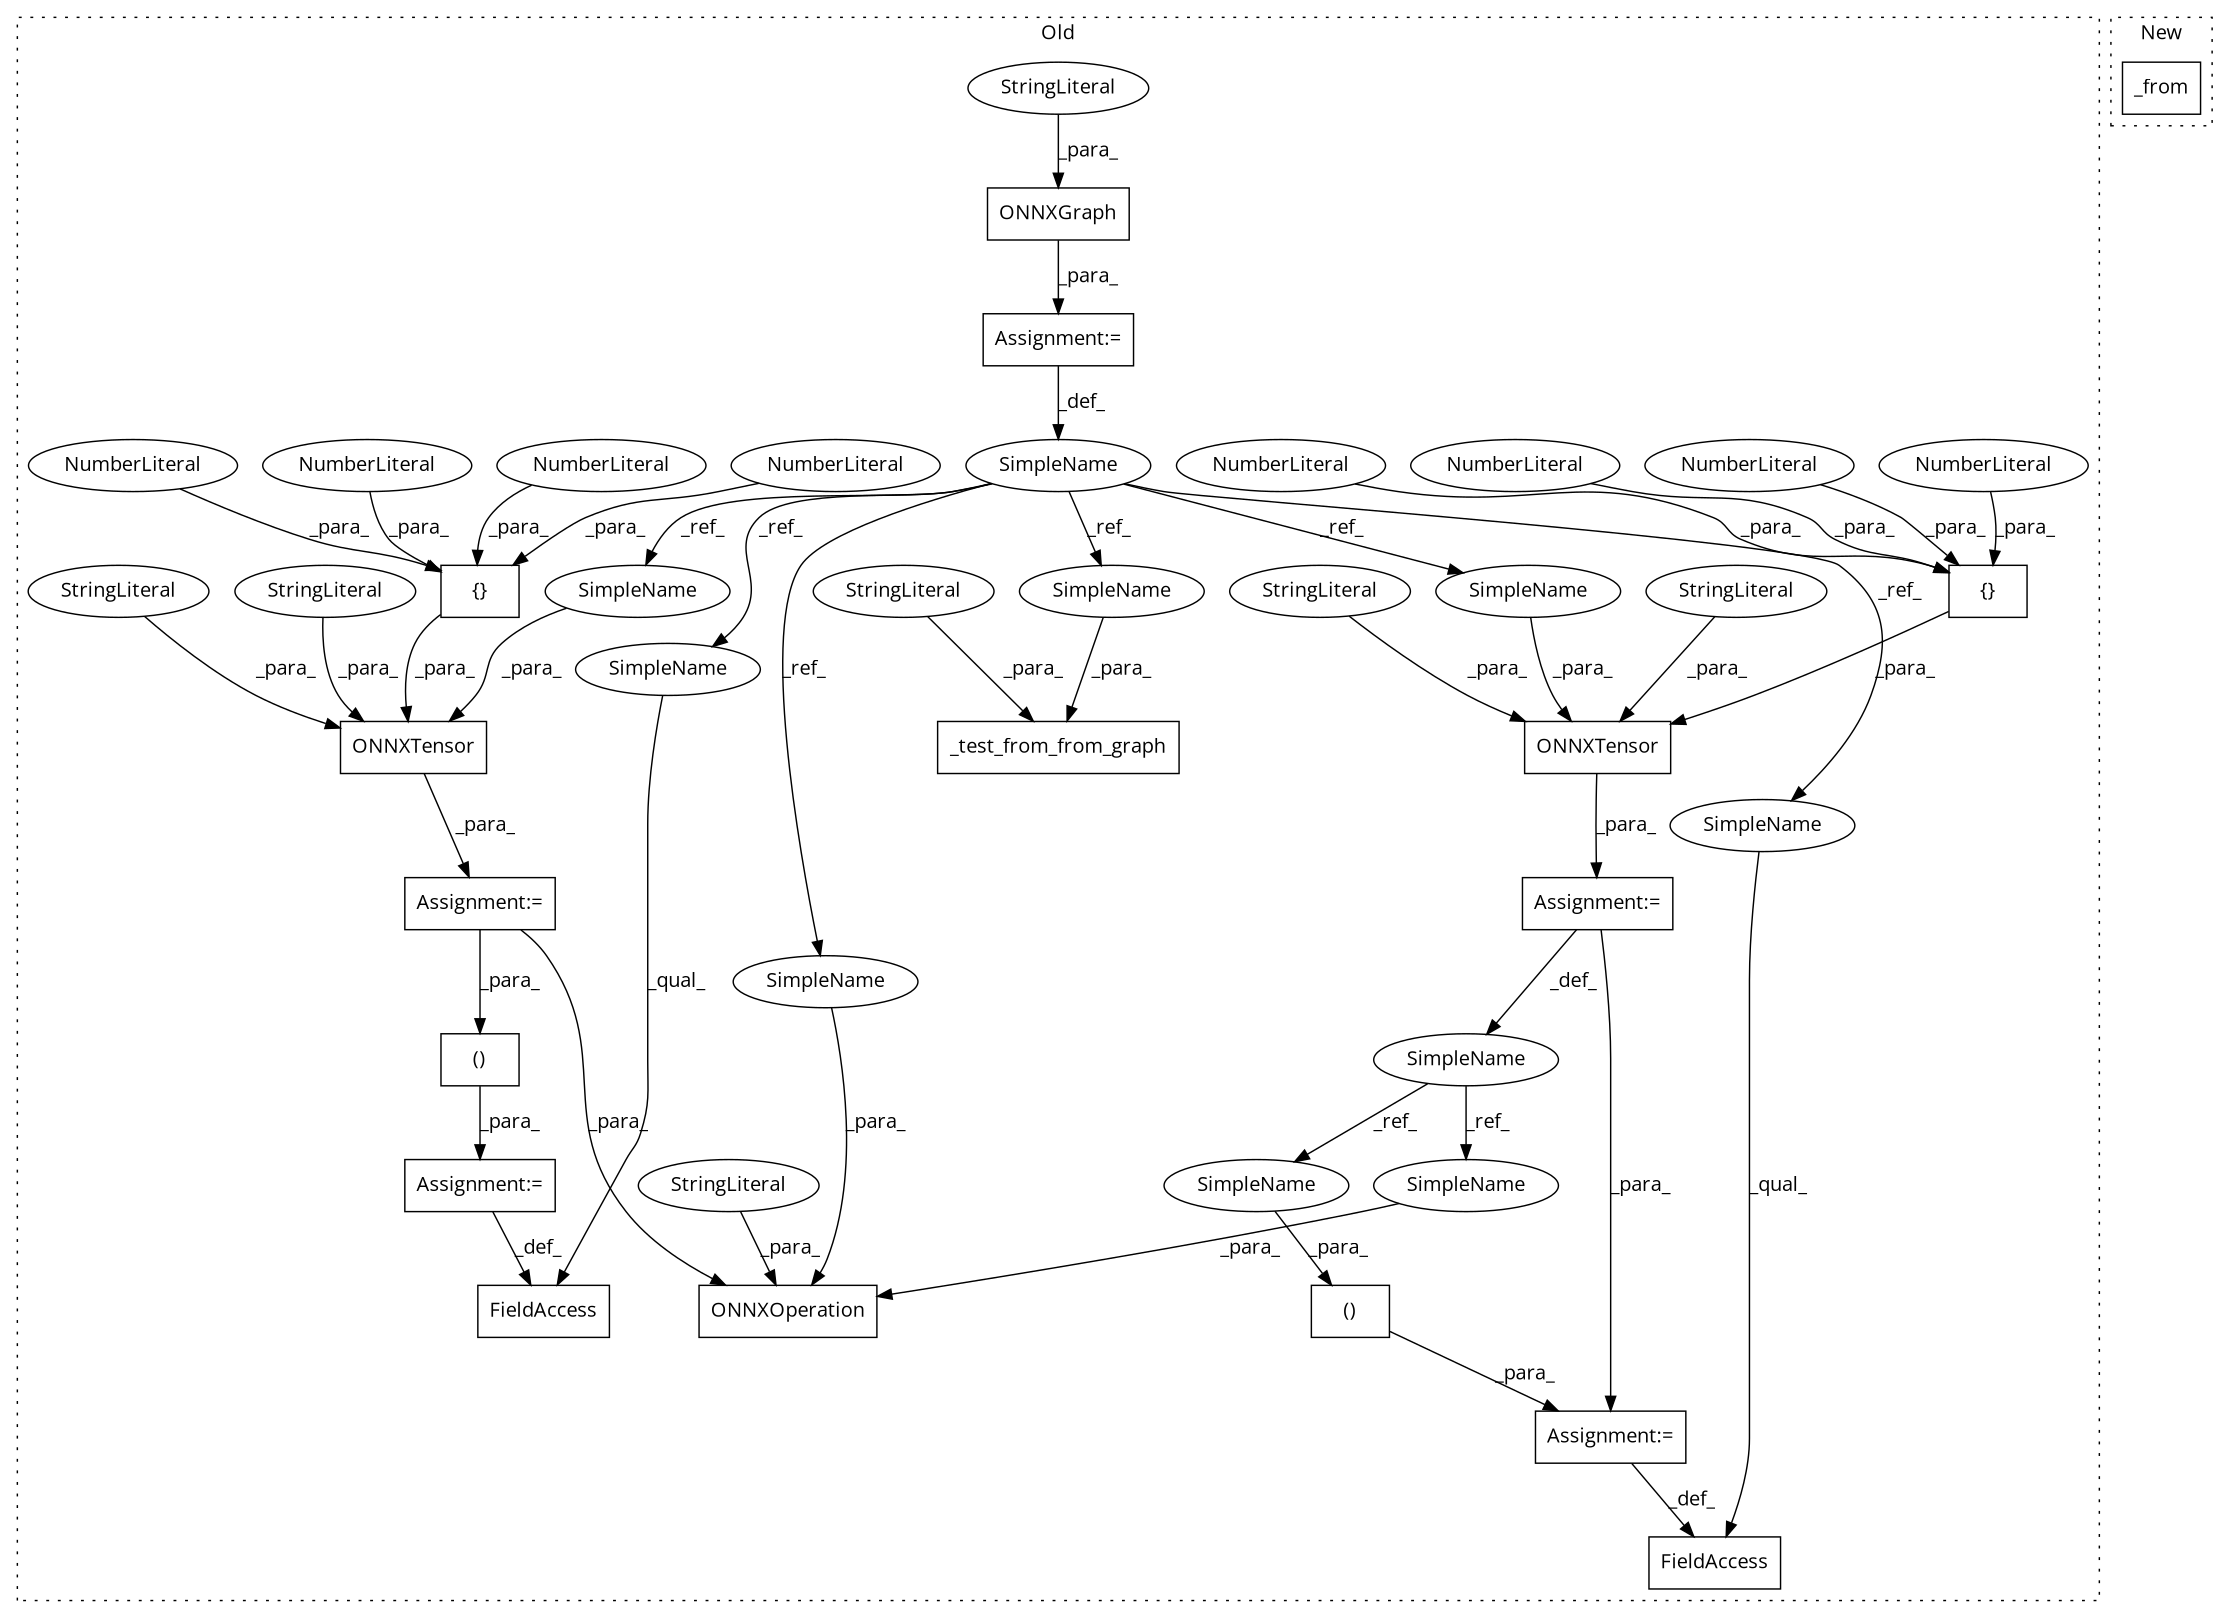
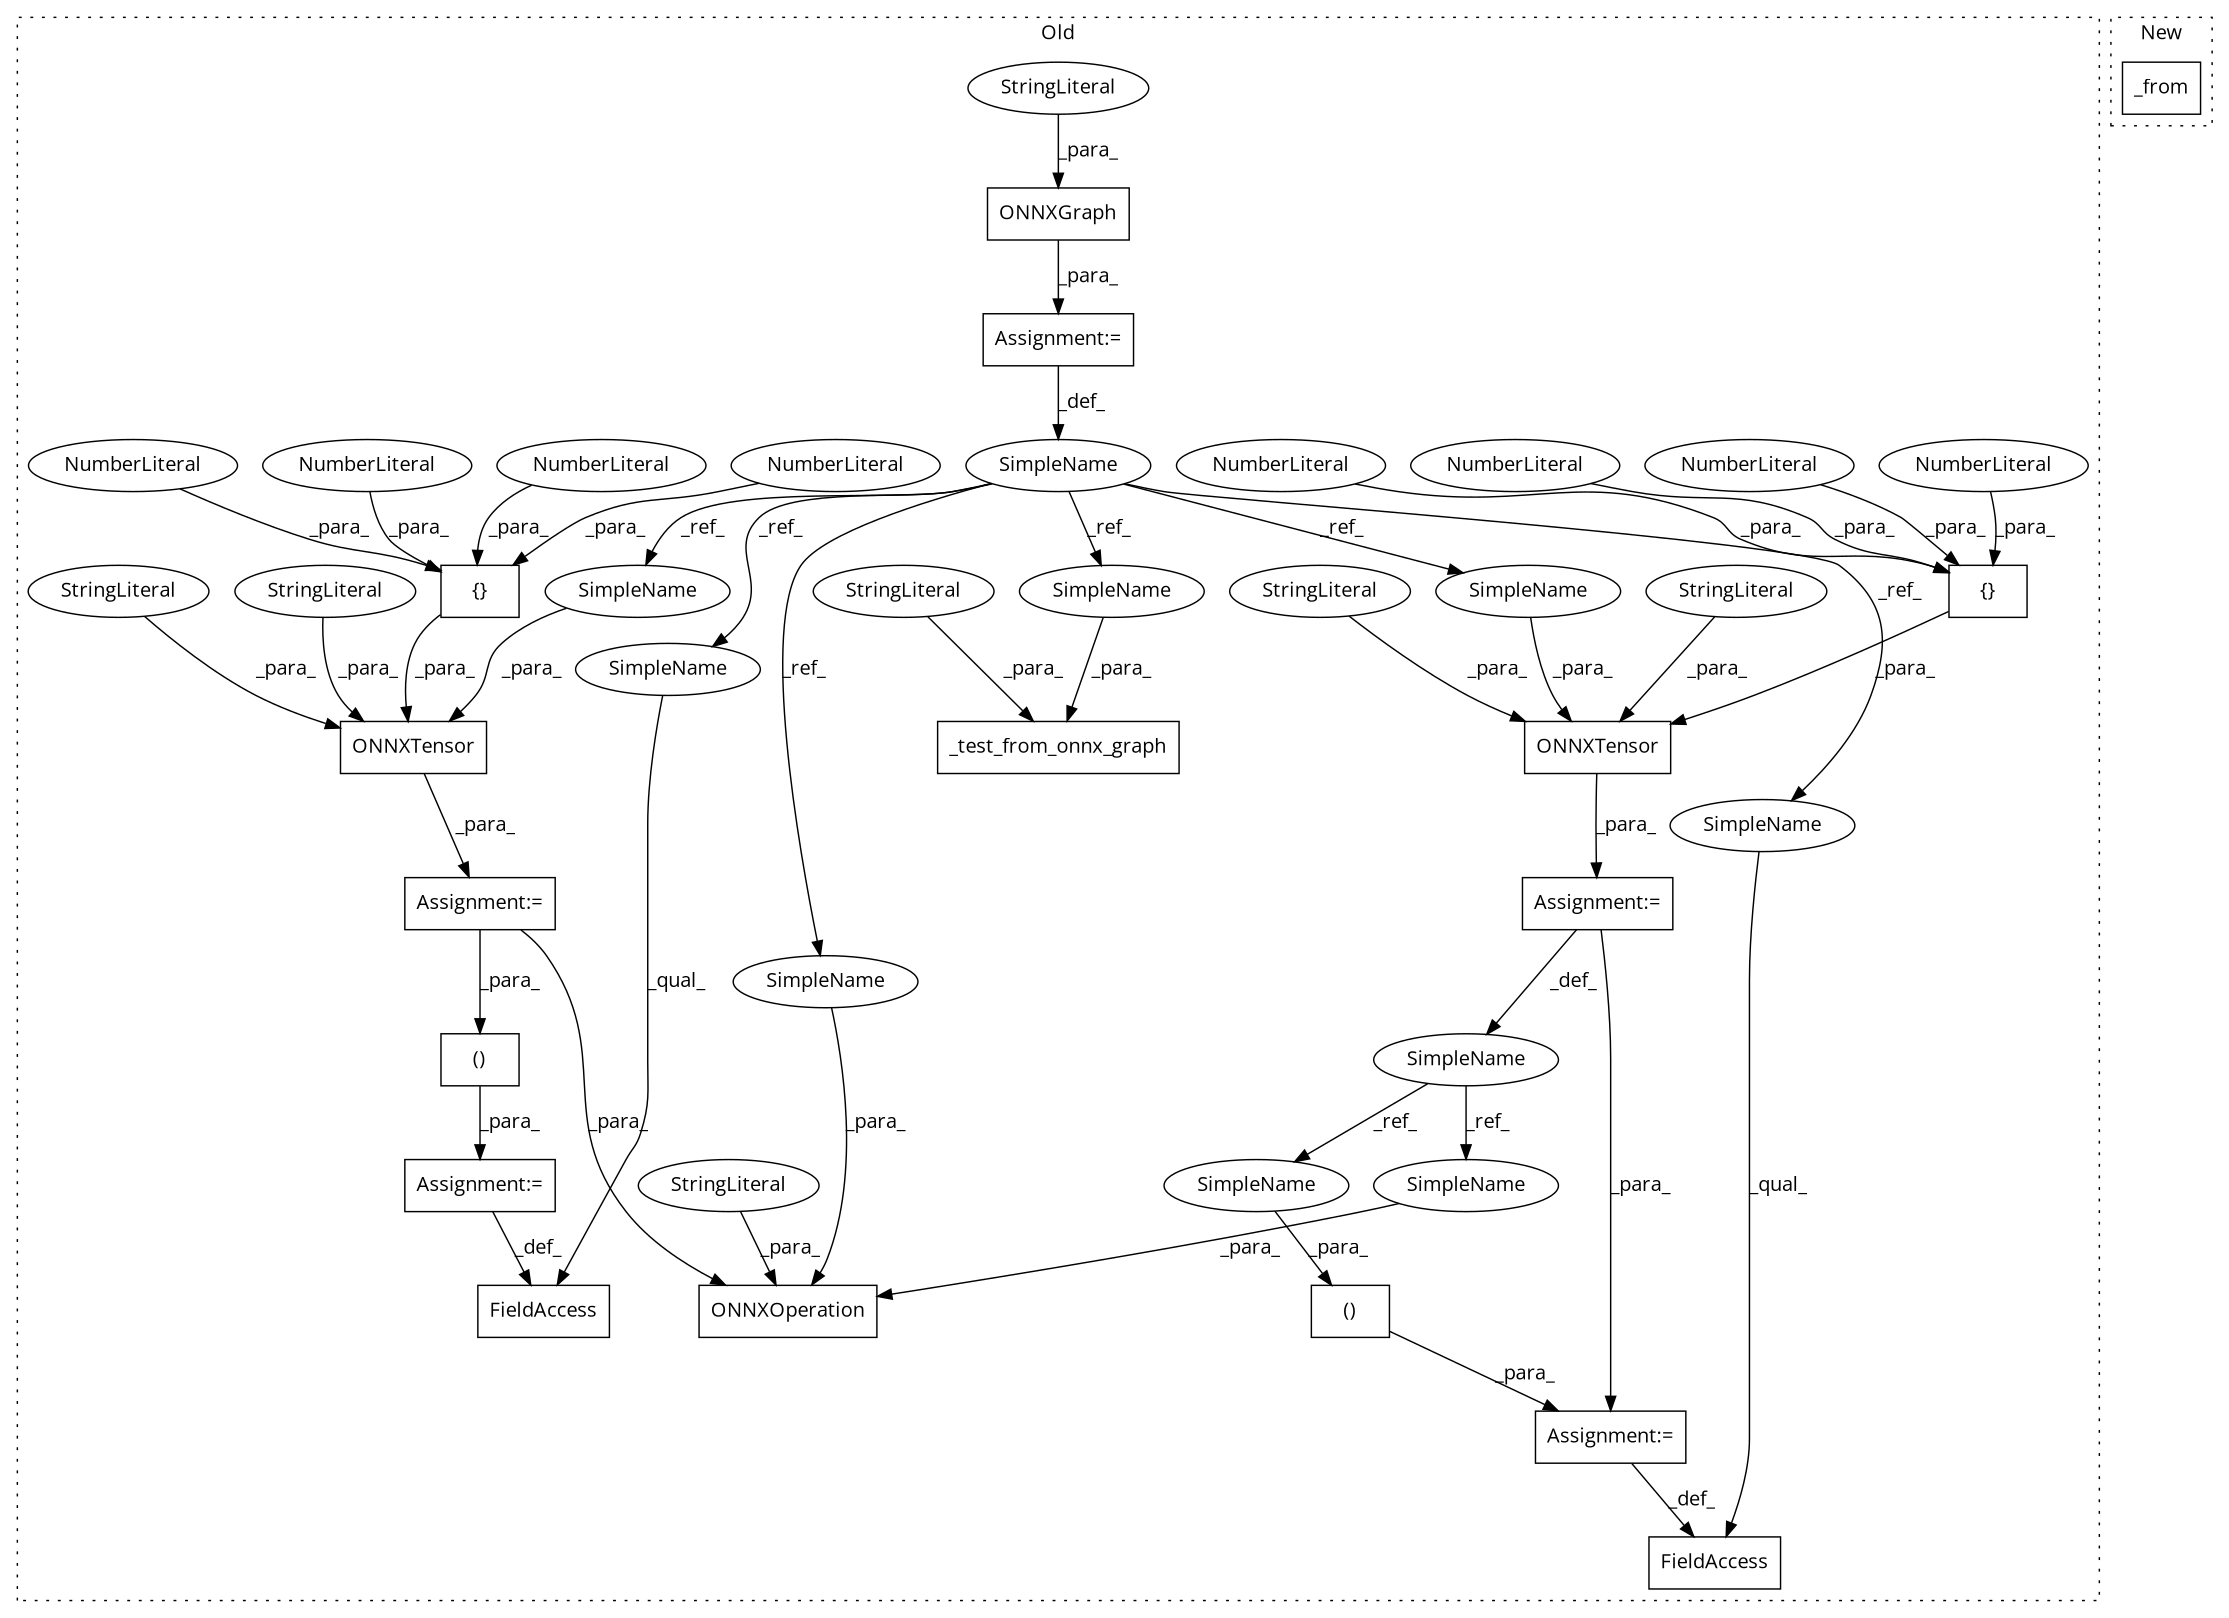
(1058, 747) -> (1058, 747)
